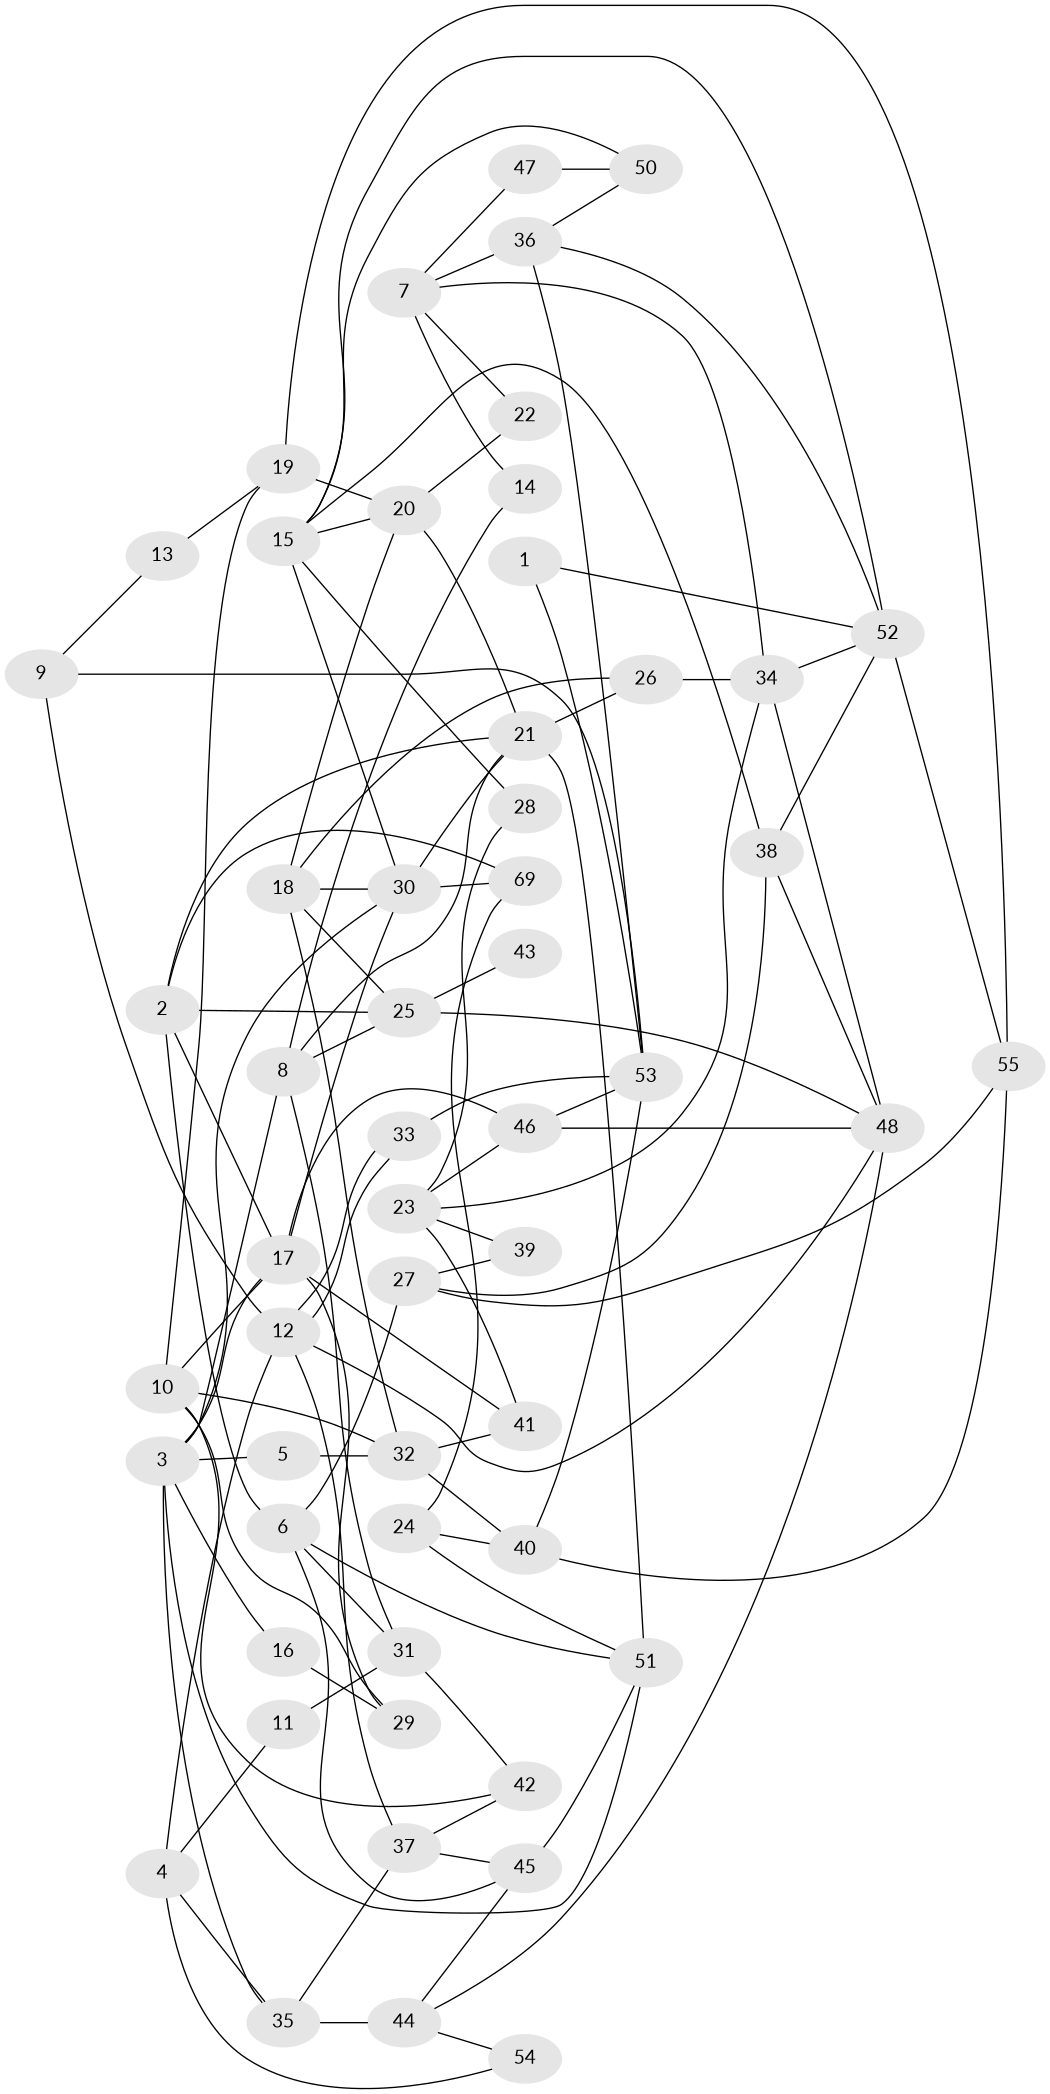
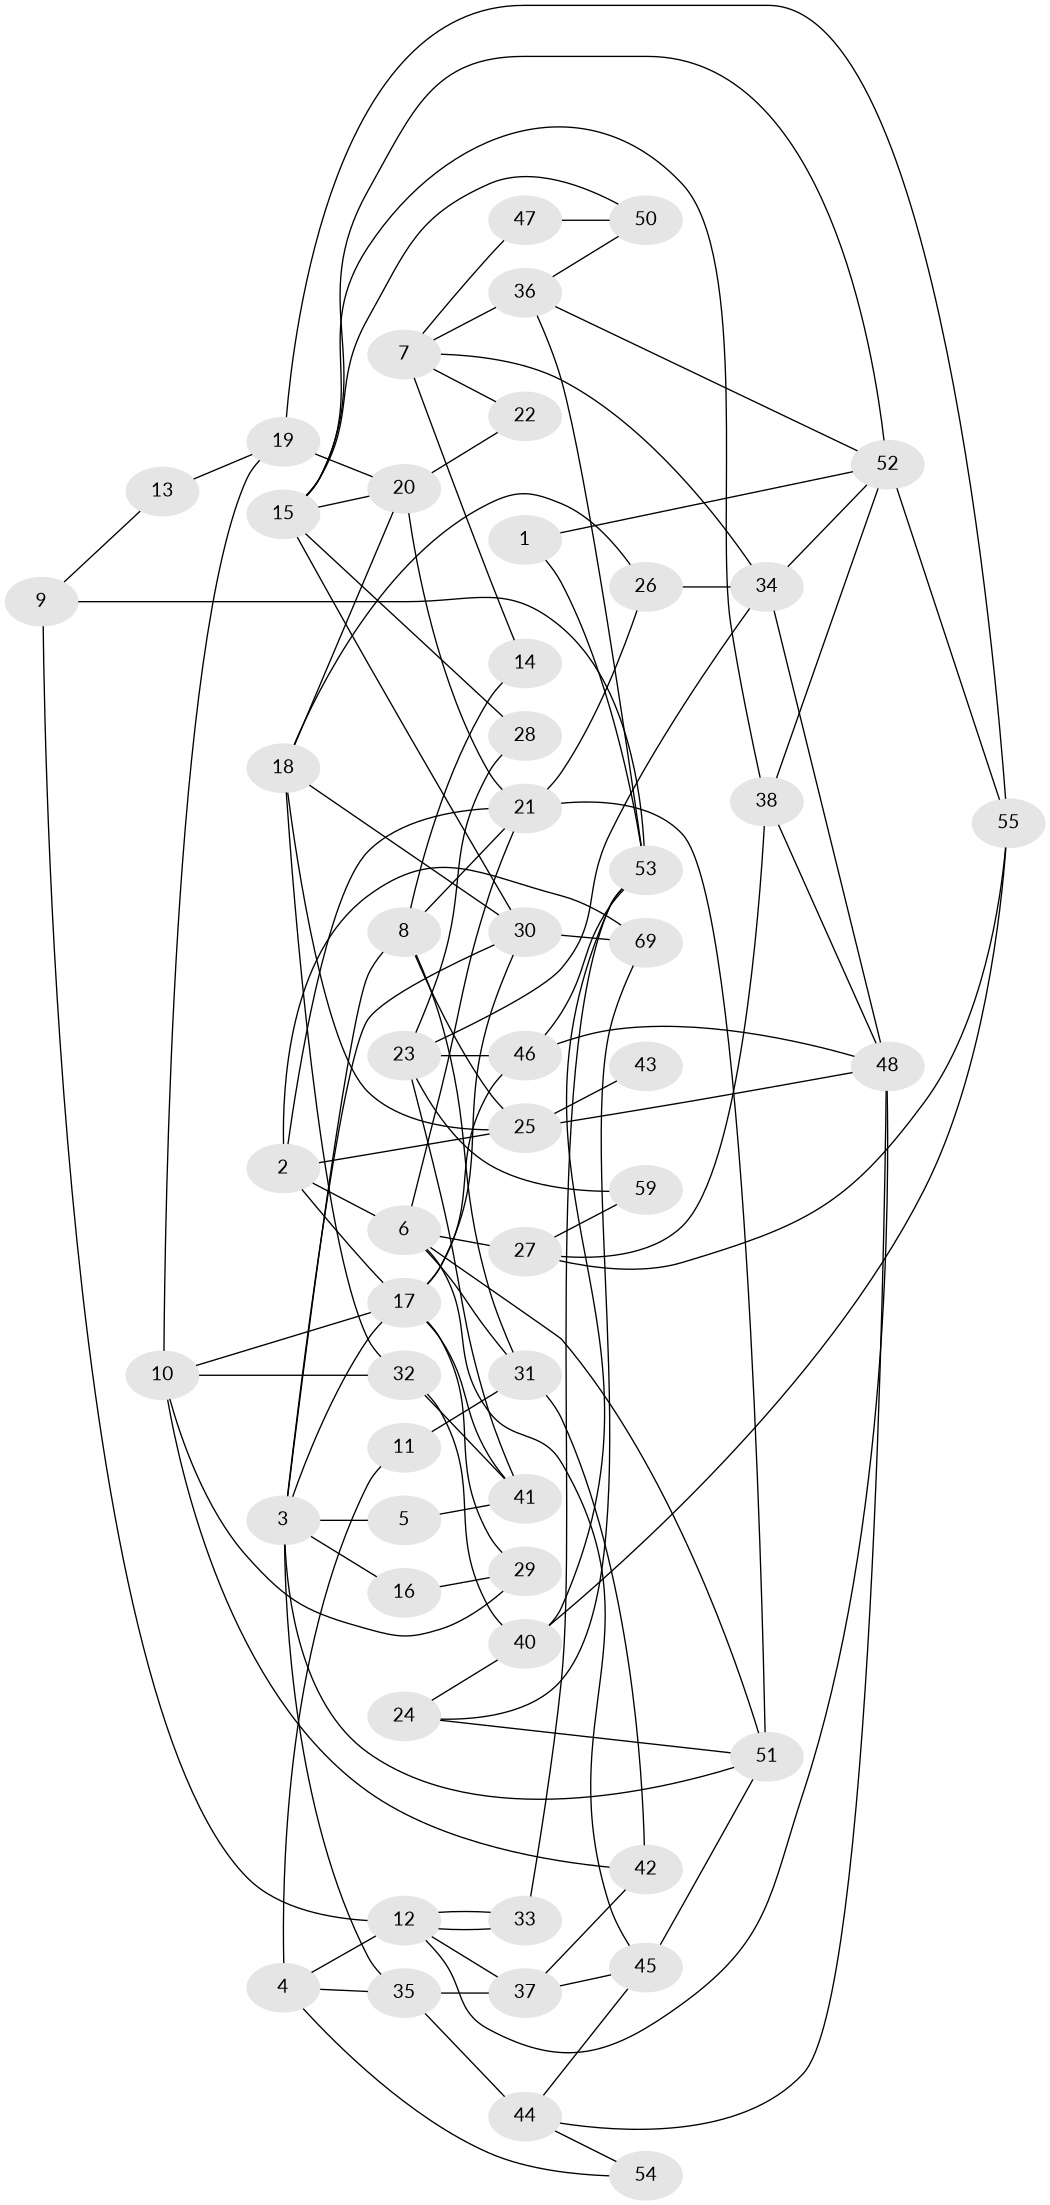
(460, 810) -> (457, 1017)
(525, 1252) -> (646, 1190)
(356, 1456) -> (456, 1511)
